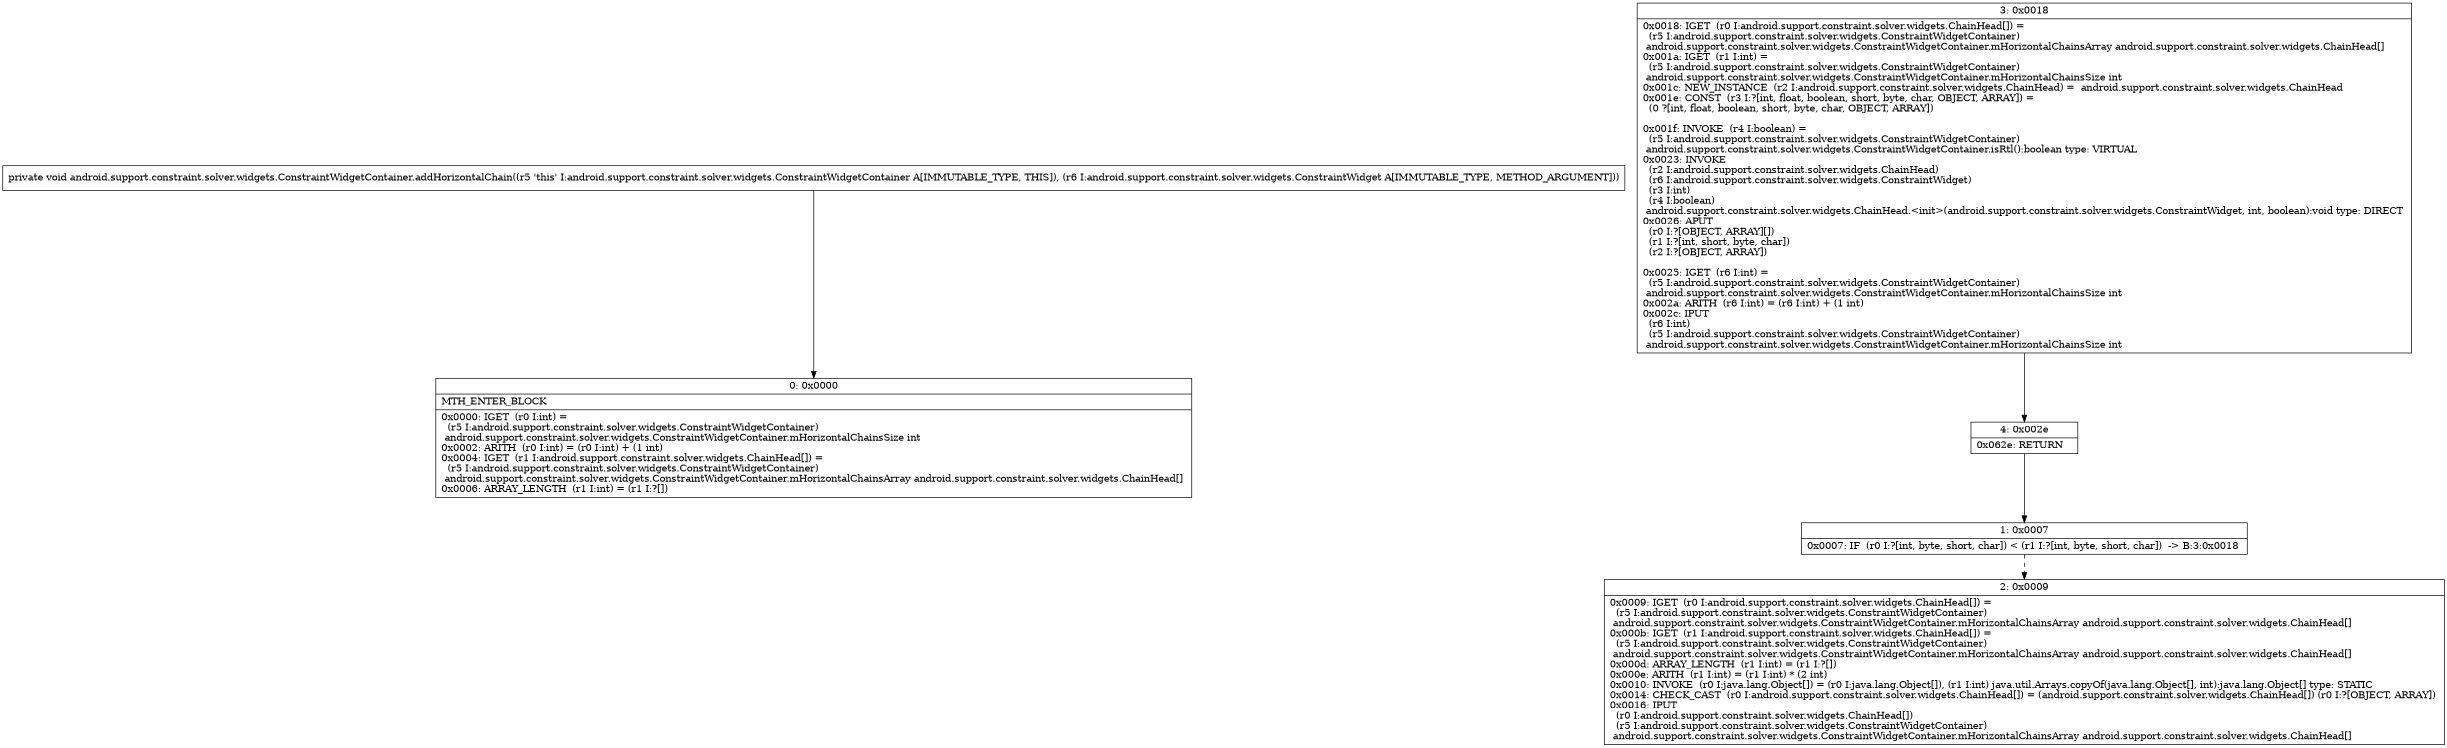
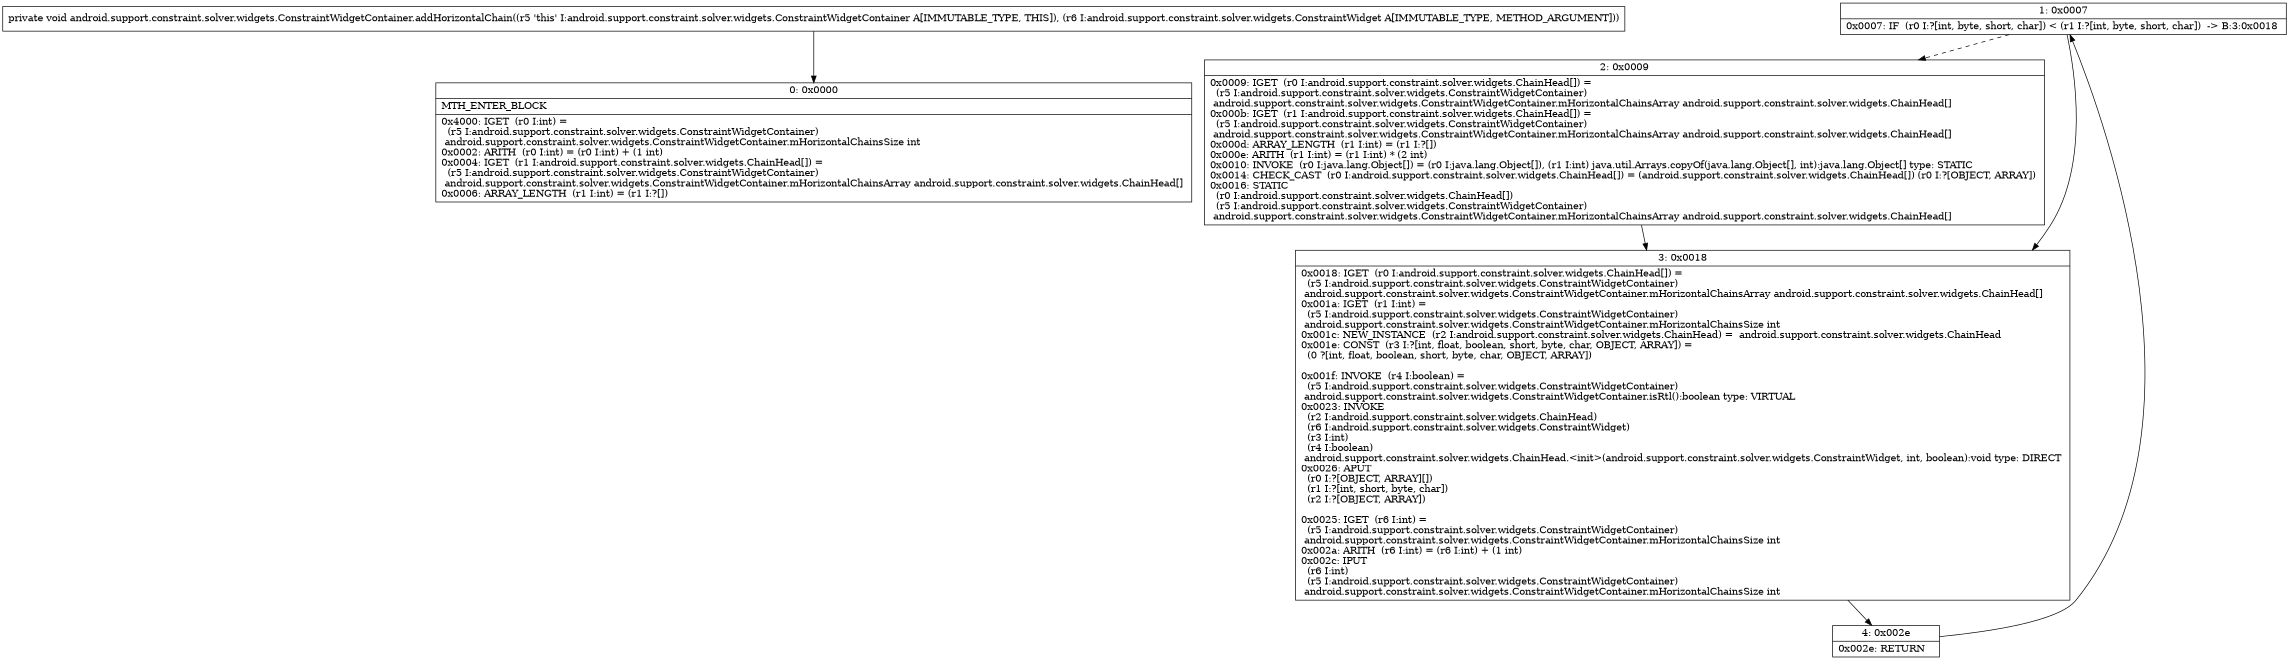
none -> (2075, 144)
none -> (1643, 234)
(506, 417) -> (506, 122)
(2024, 445) -> (1886, 649)
(1646, 706) -> (1252, 186)
